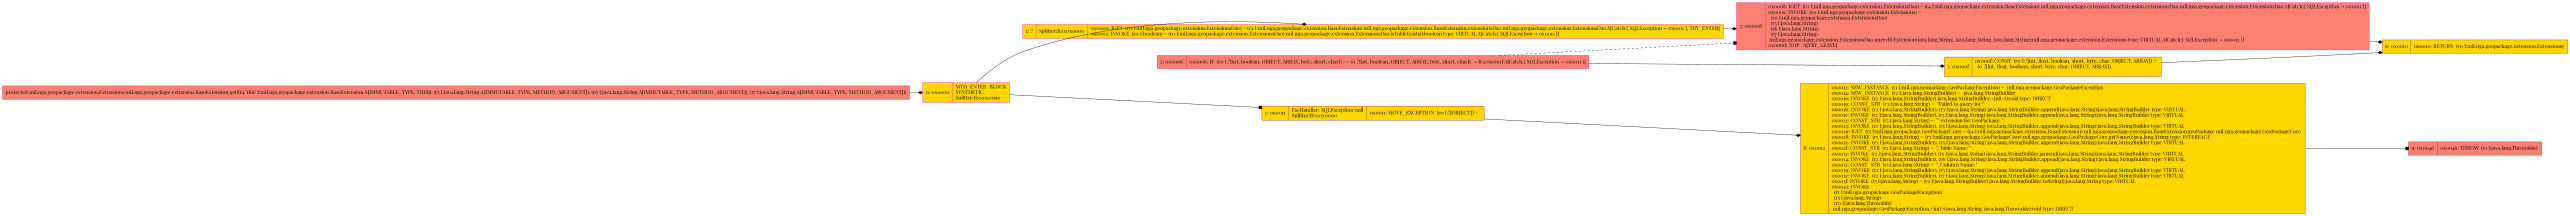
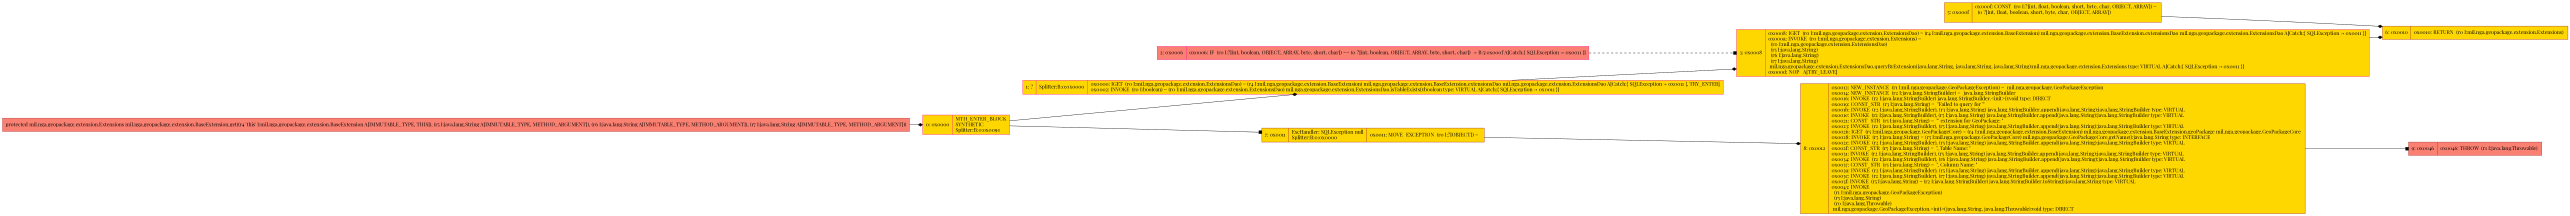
(2053, 26) -> (2053, 53)
(1764, 65) -> none
